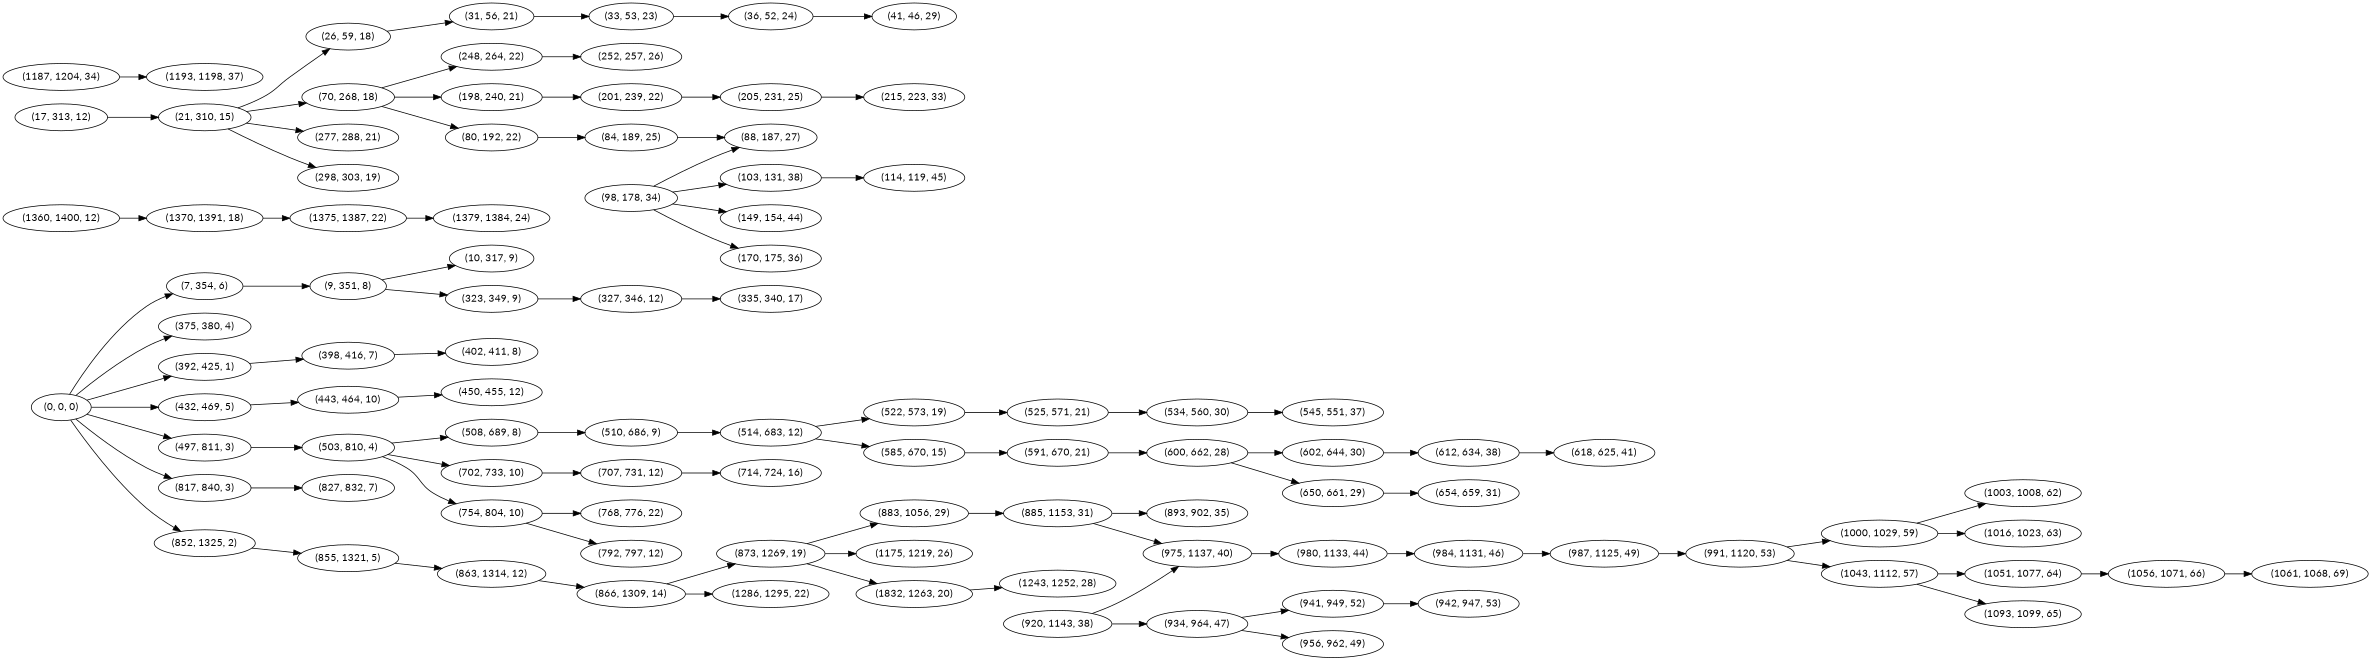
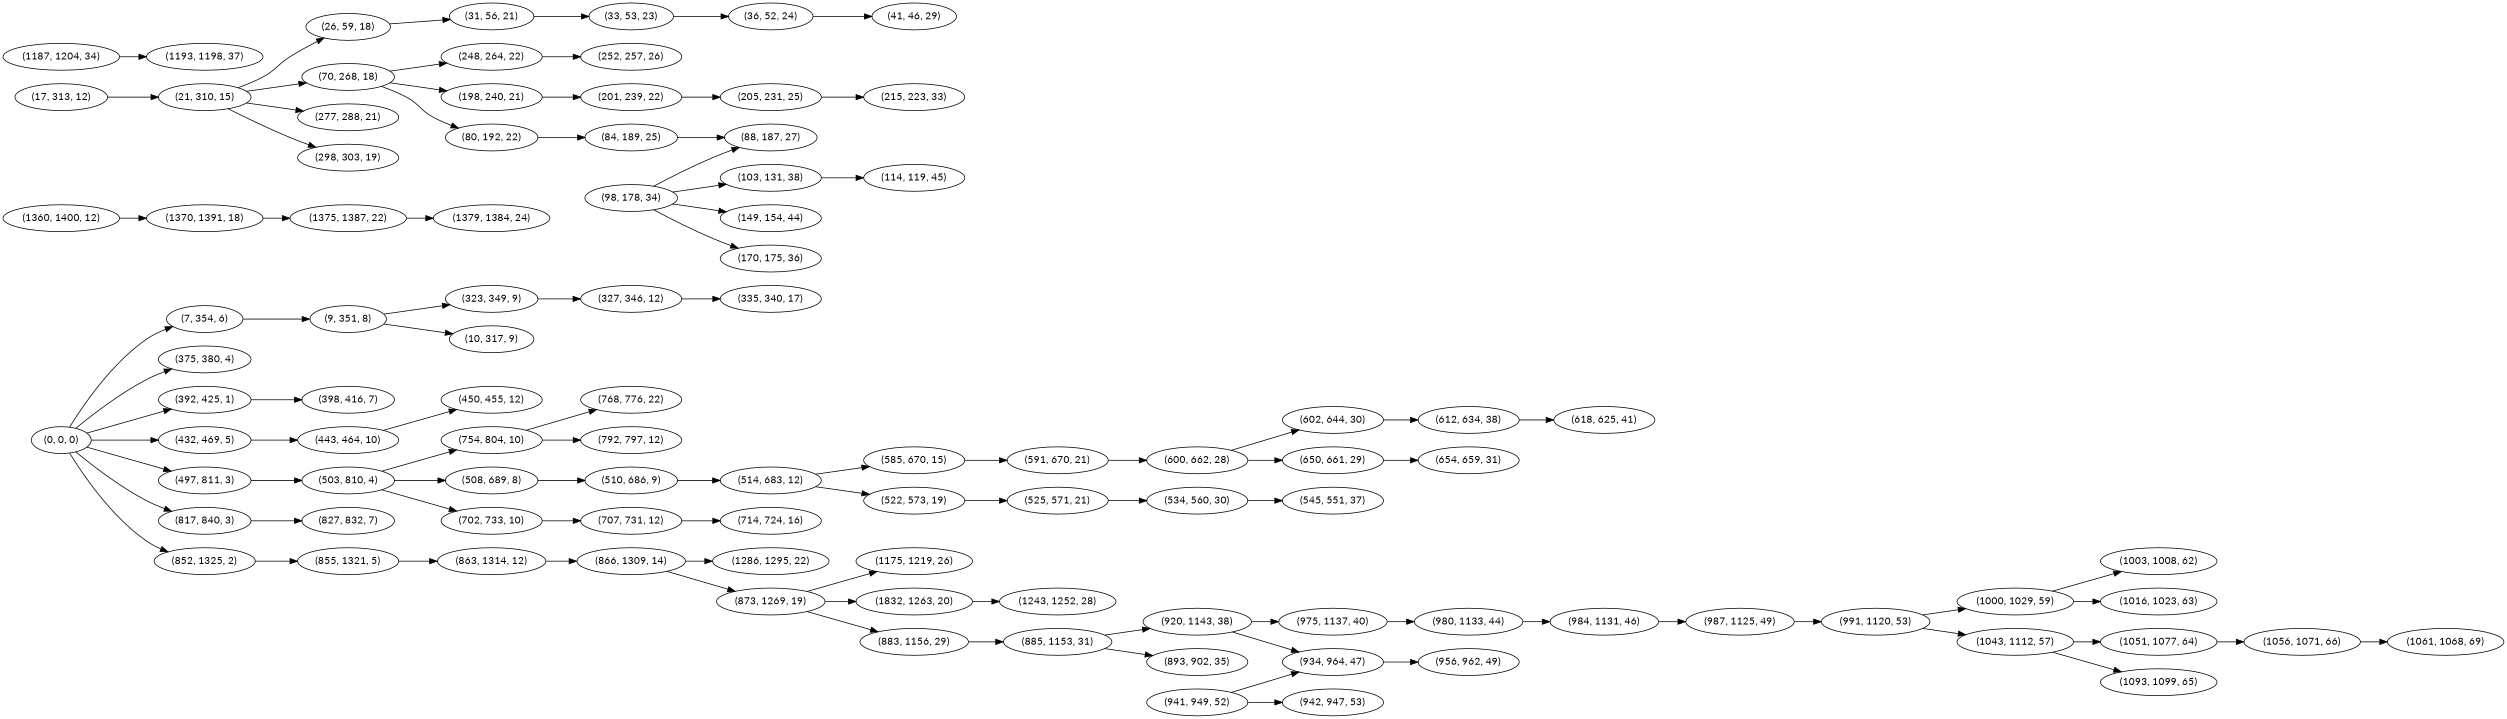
(492, 352) -> none
(914, 513) -> (914, 642)
(1124, 532) -> (1124, 632)
(1261, 614) -> (1261, 683)
